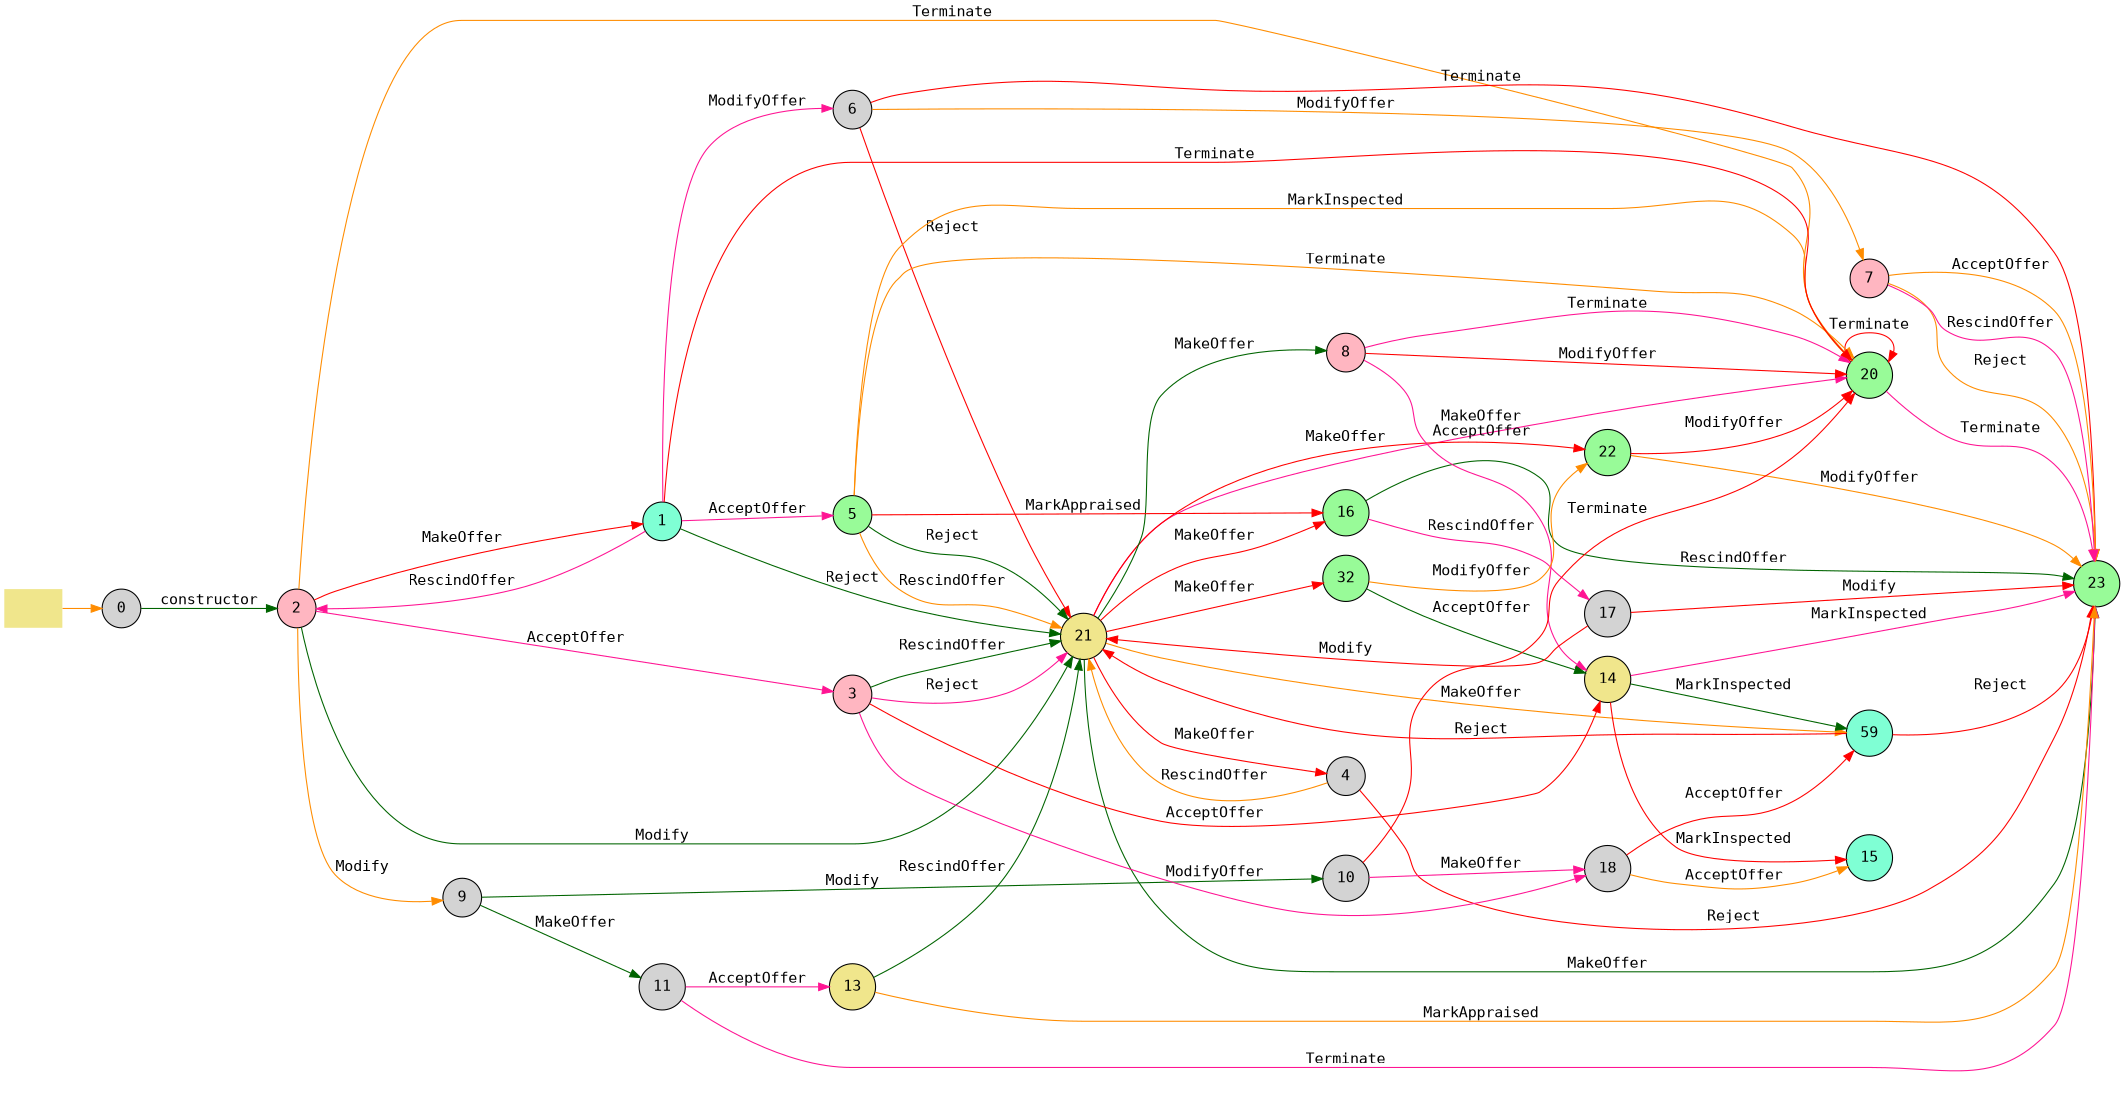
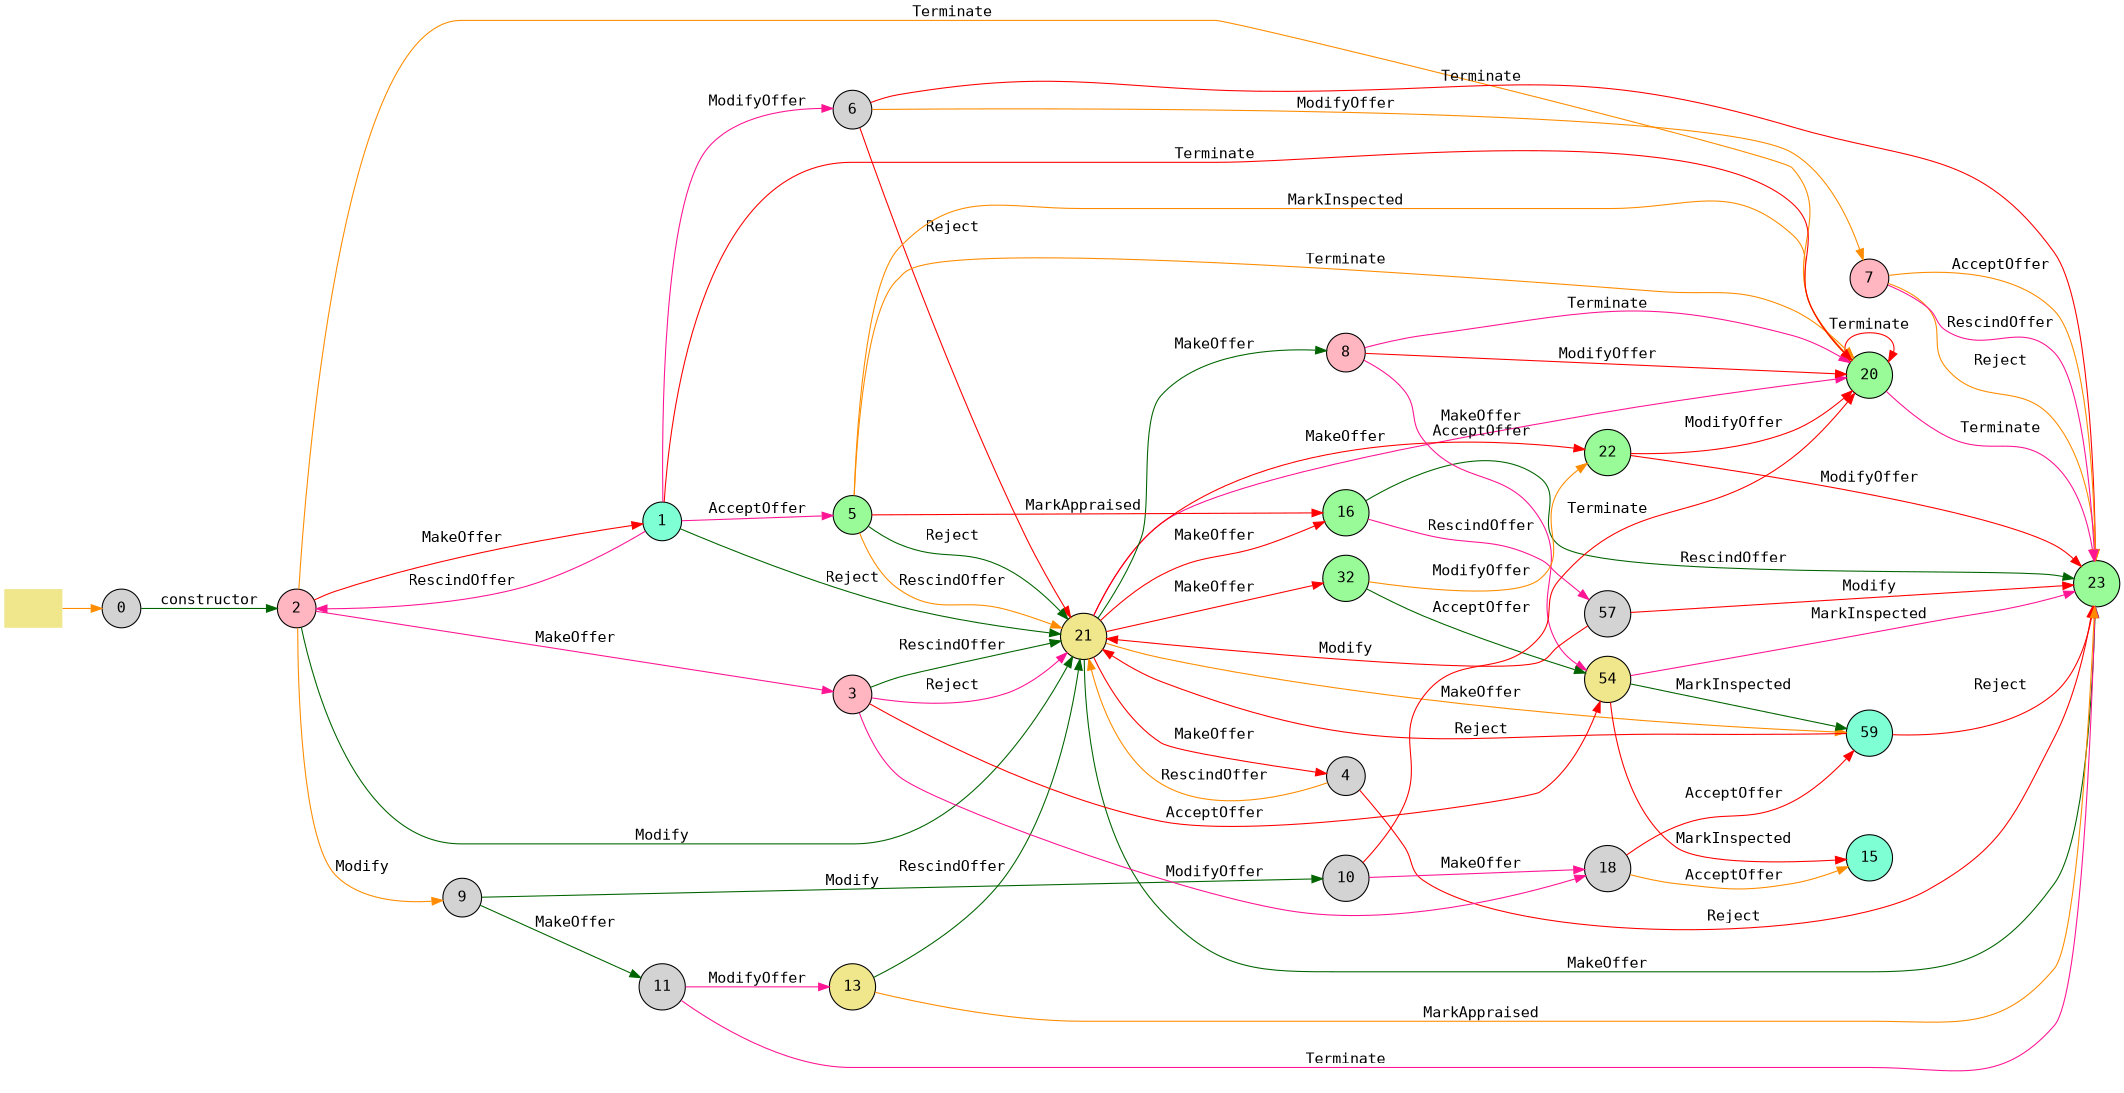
(1857, 492) -> (1857, 492)
(1608, 614) -> (1608, 614)
(576, 638) -> (576, 638)
(1608, 679) -> (1608, 679)
(757, 979) -> (757, 979)
